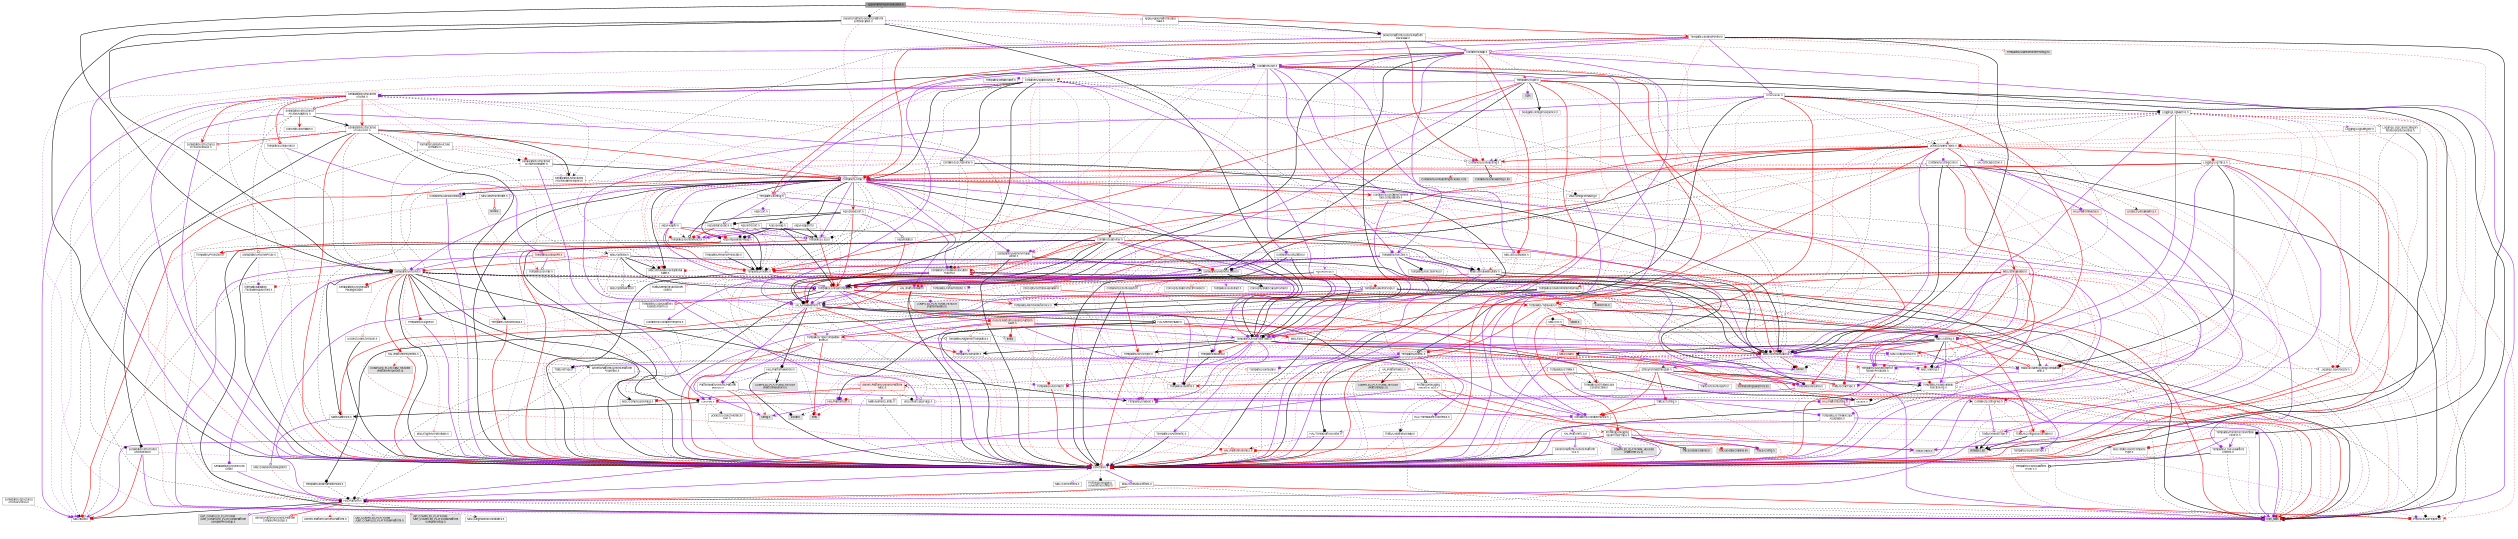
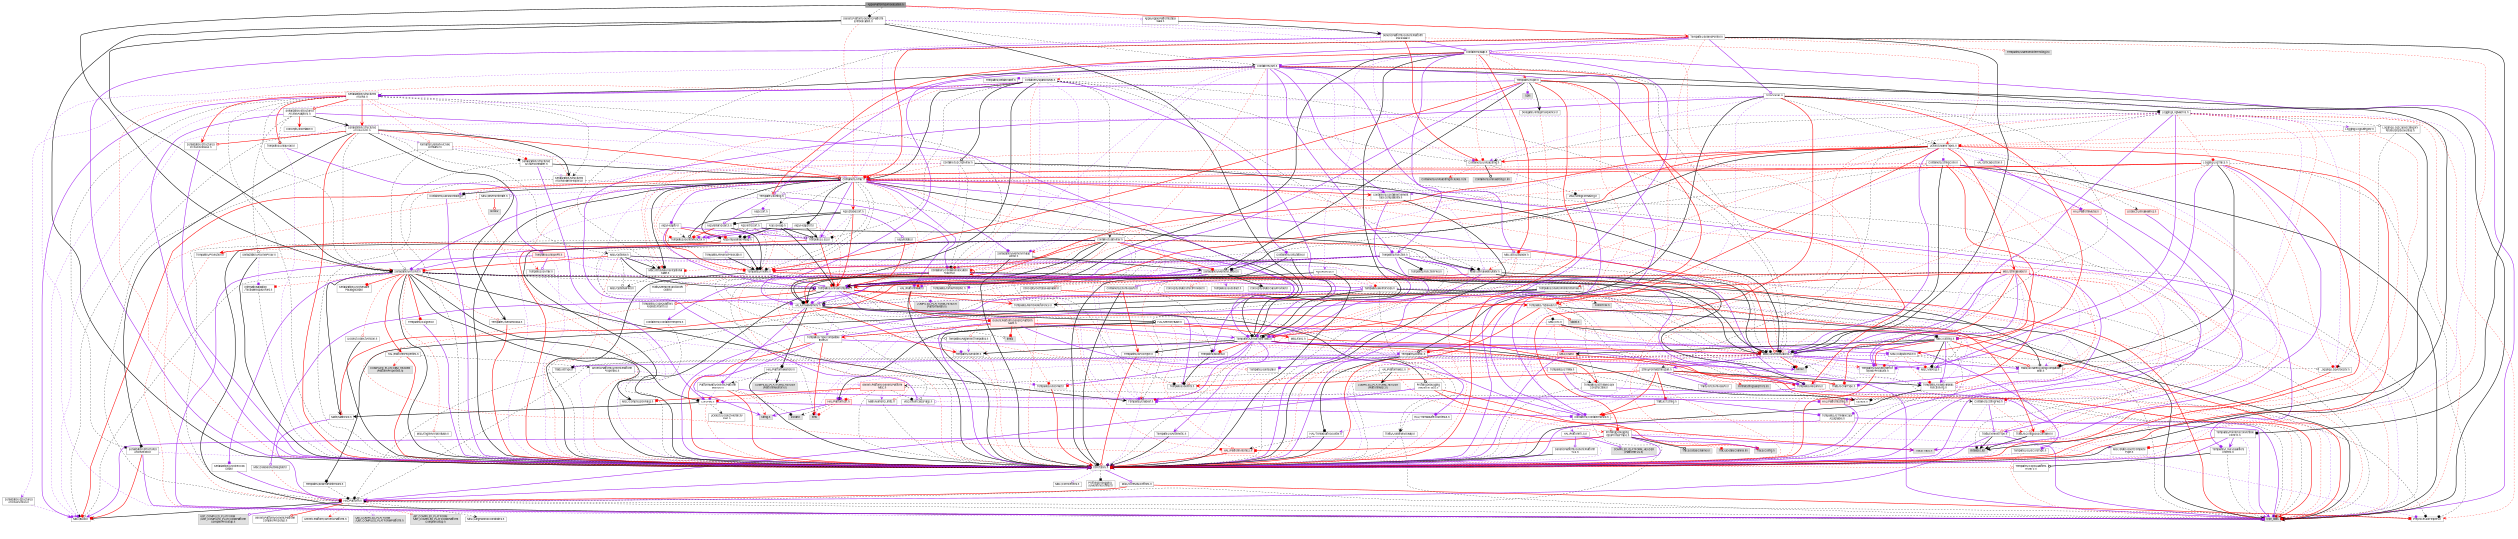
none -> (33, 163)
(2113, 505) -> (2113, 505)
